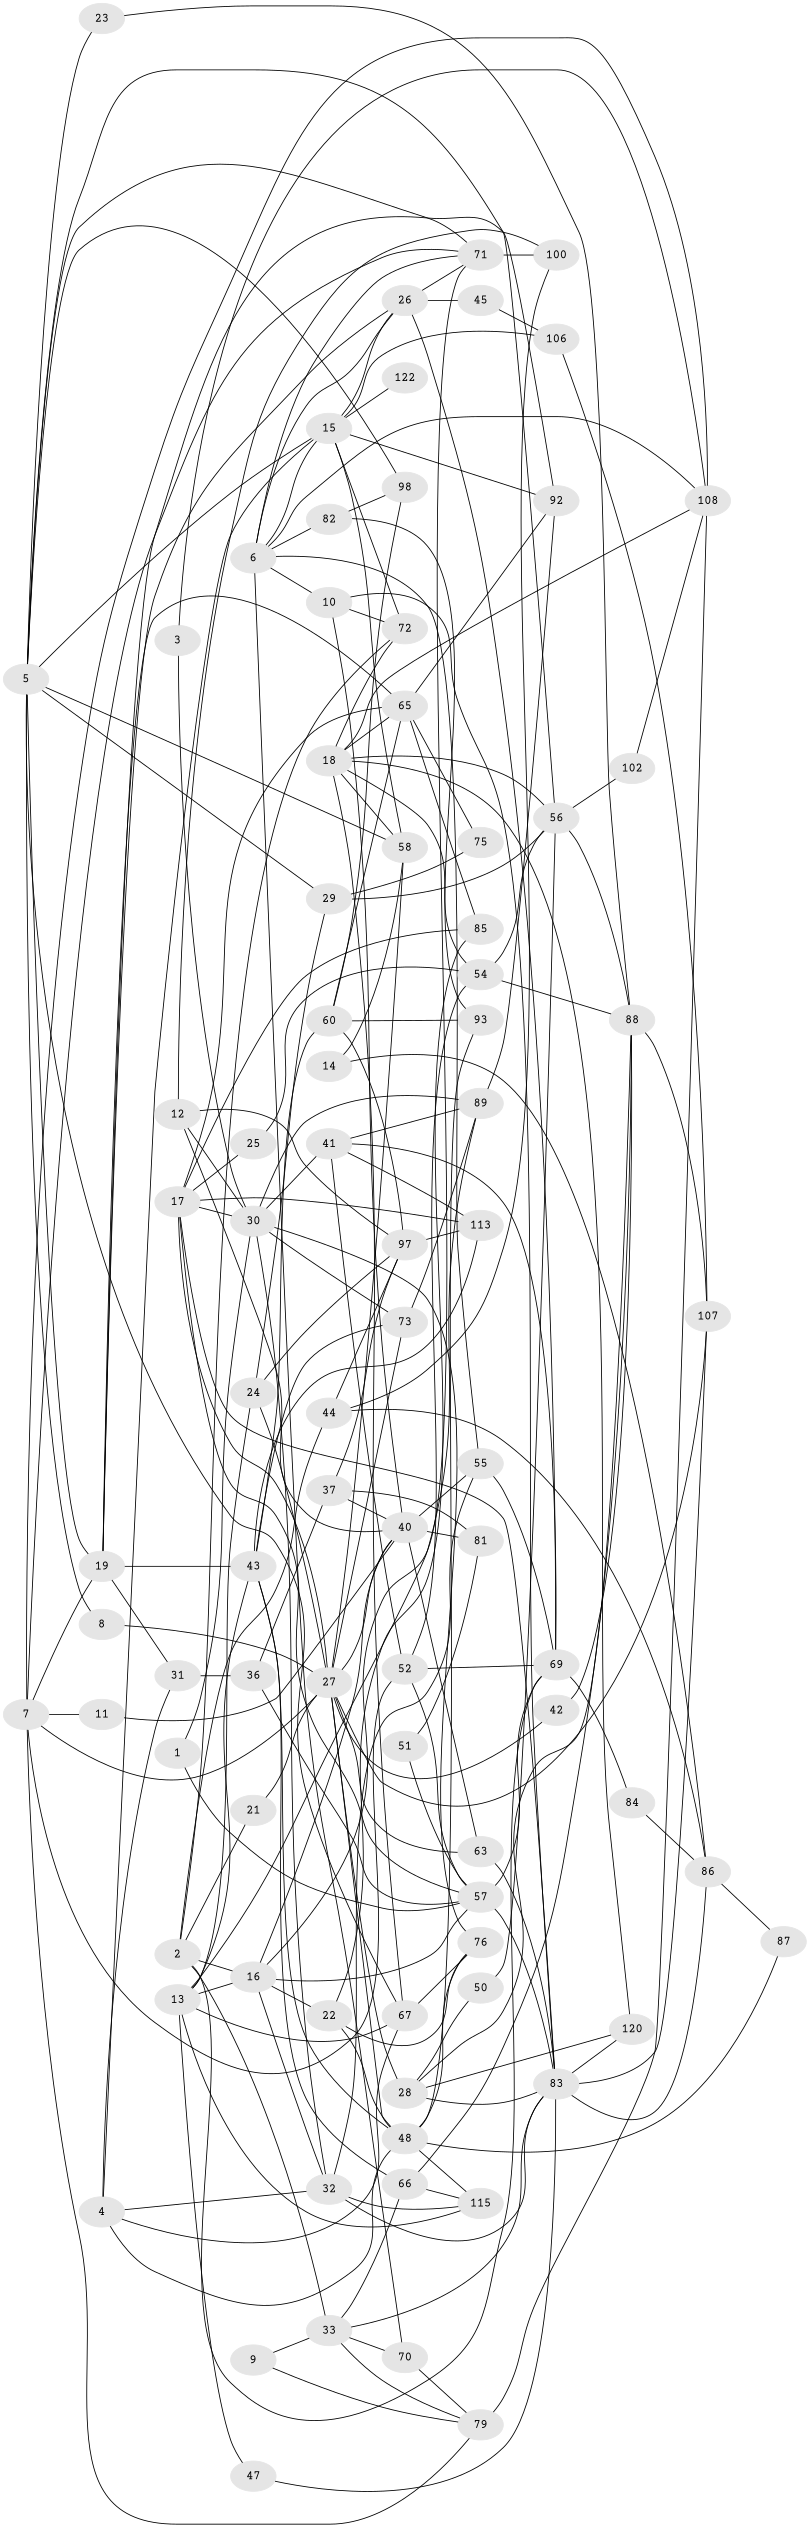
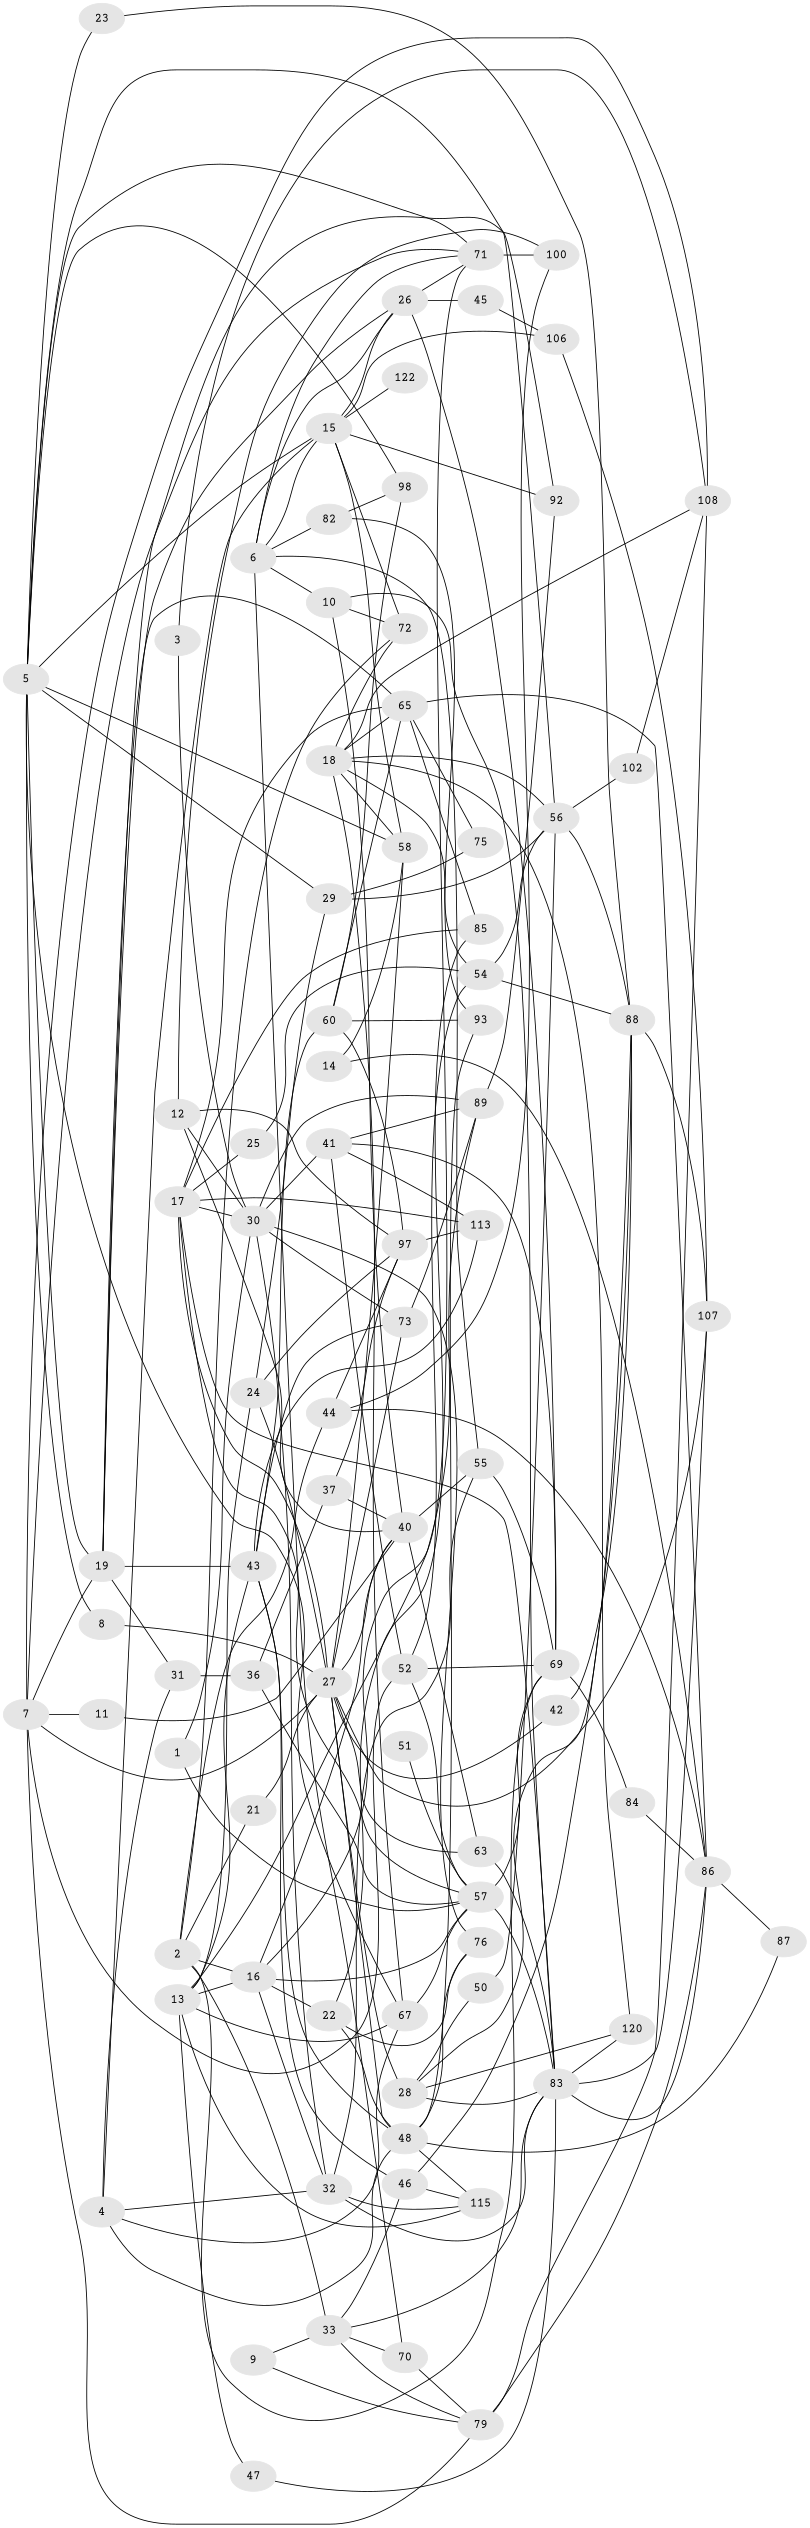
(468, 417) -> none
(481, 604) -> (677, 1180)
(481, 1541) -> none
(439, 1983) -> (441, 1958)
none -> (639, 2165)
(405, 2184) -> (405, 2184)
